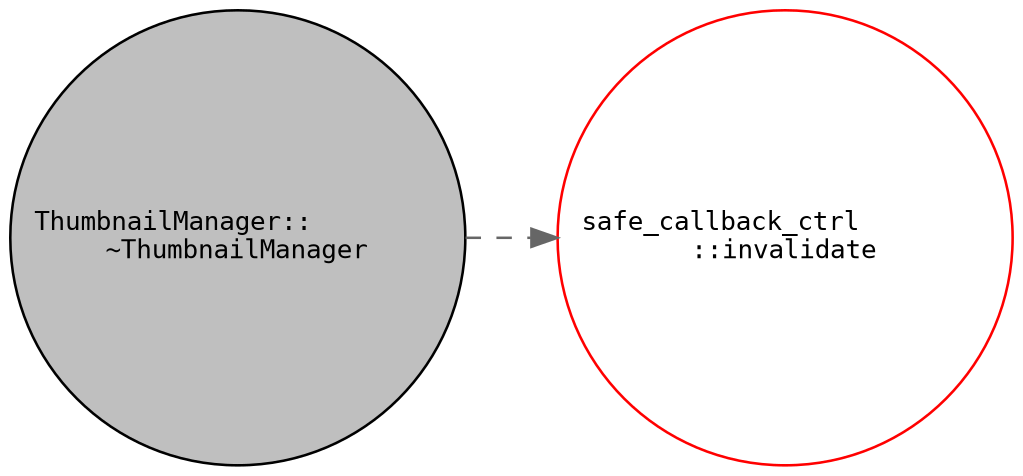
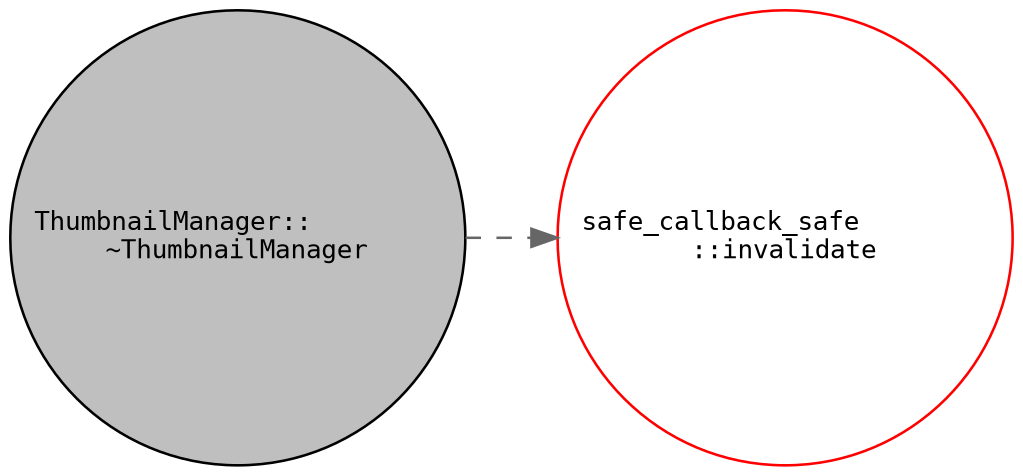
(785, 238) -> (785, 238)
